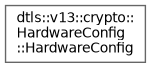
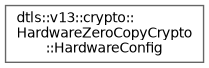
(75, 34) -> (105, 34)
